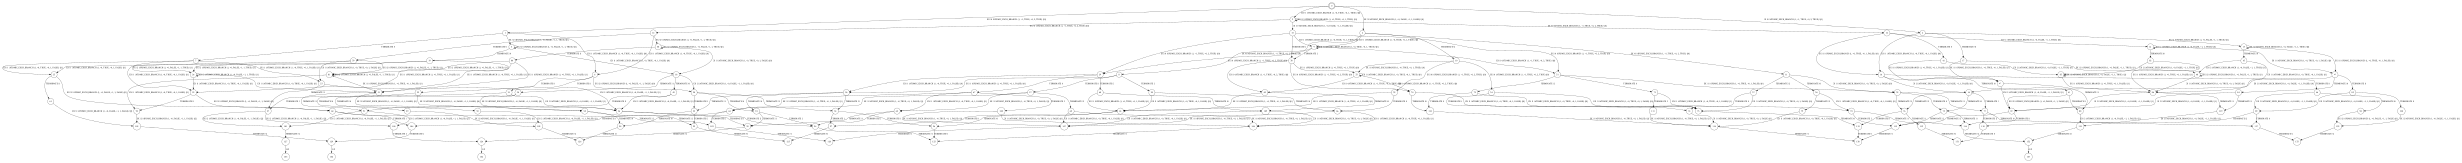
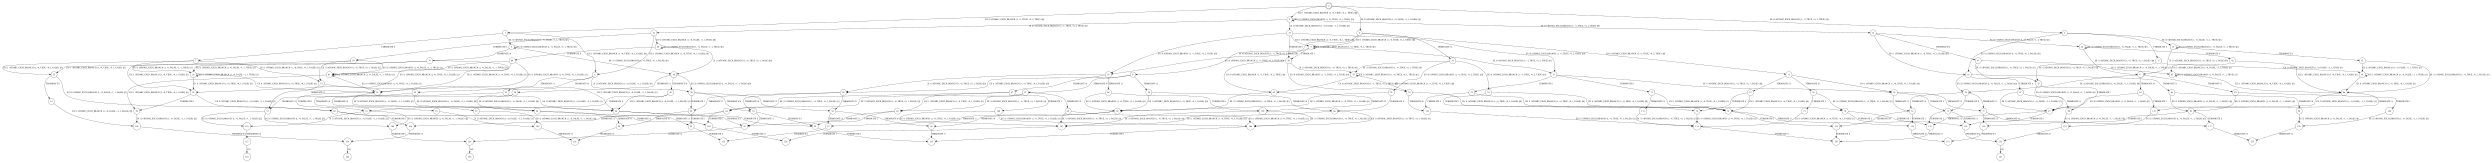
none -> (1818, 122)
